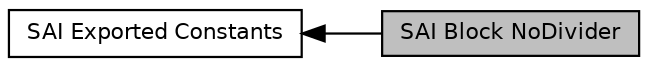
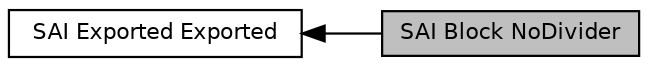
(155, 34) -> (155, 34)
